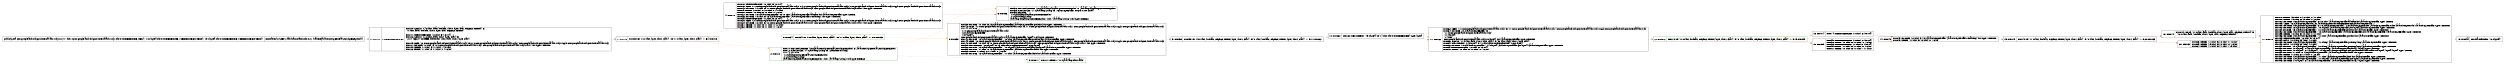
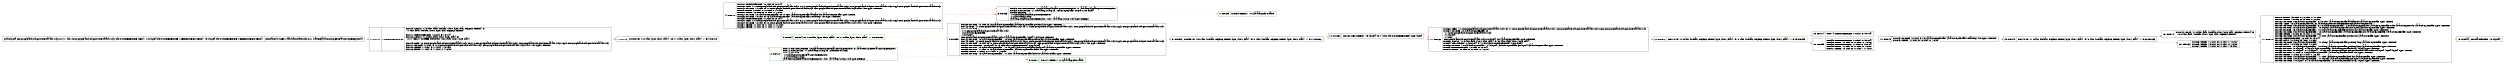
none -> (1247, 14)
